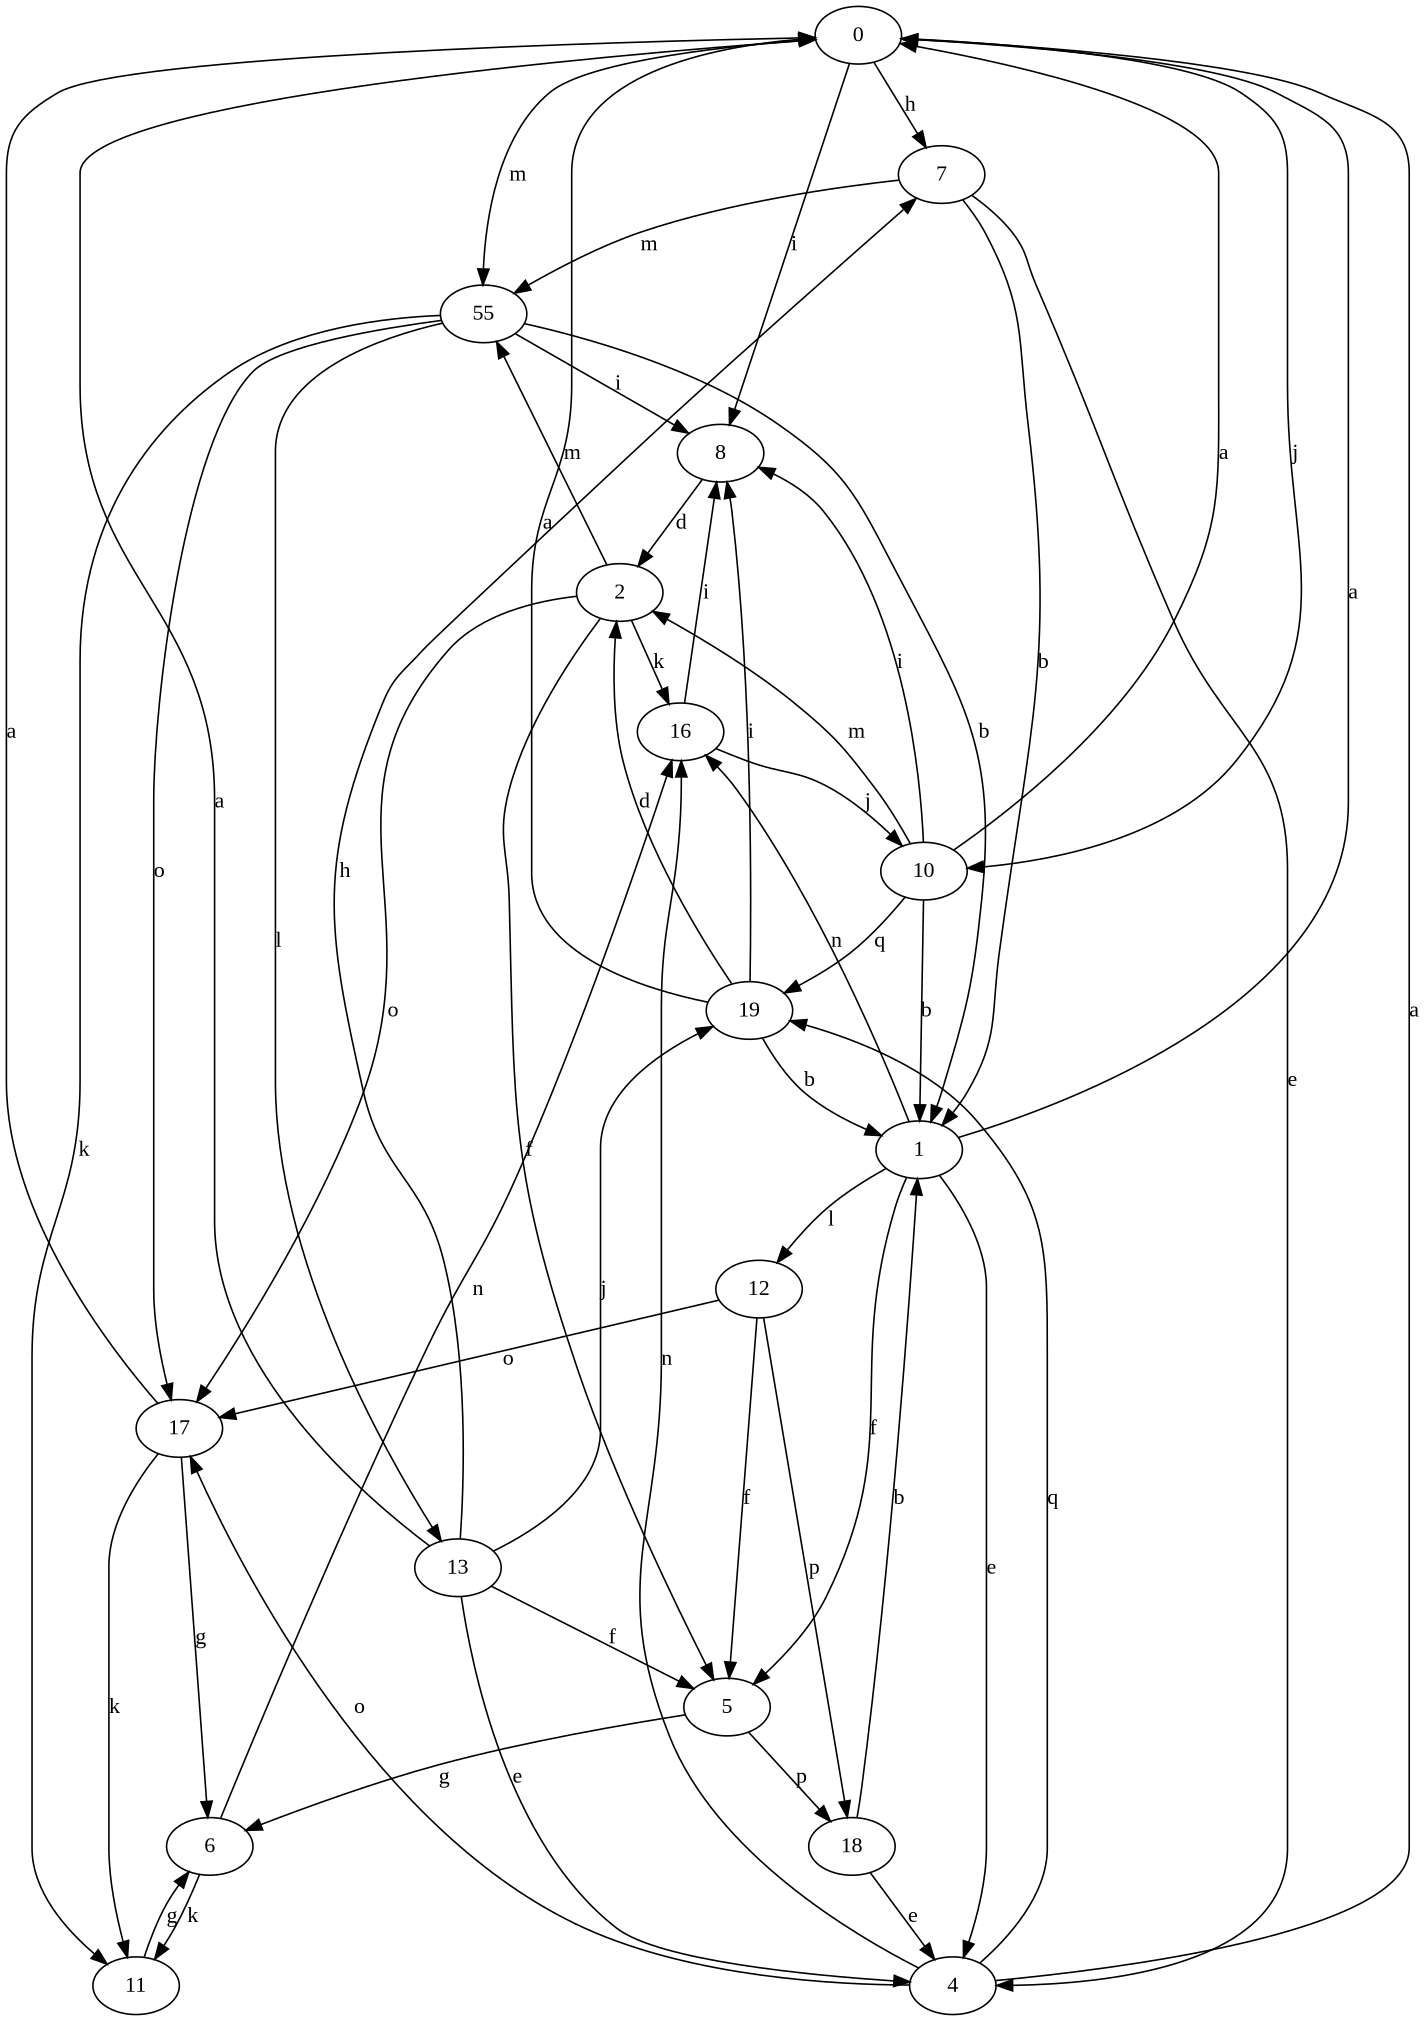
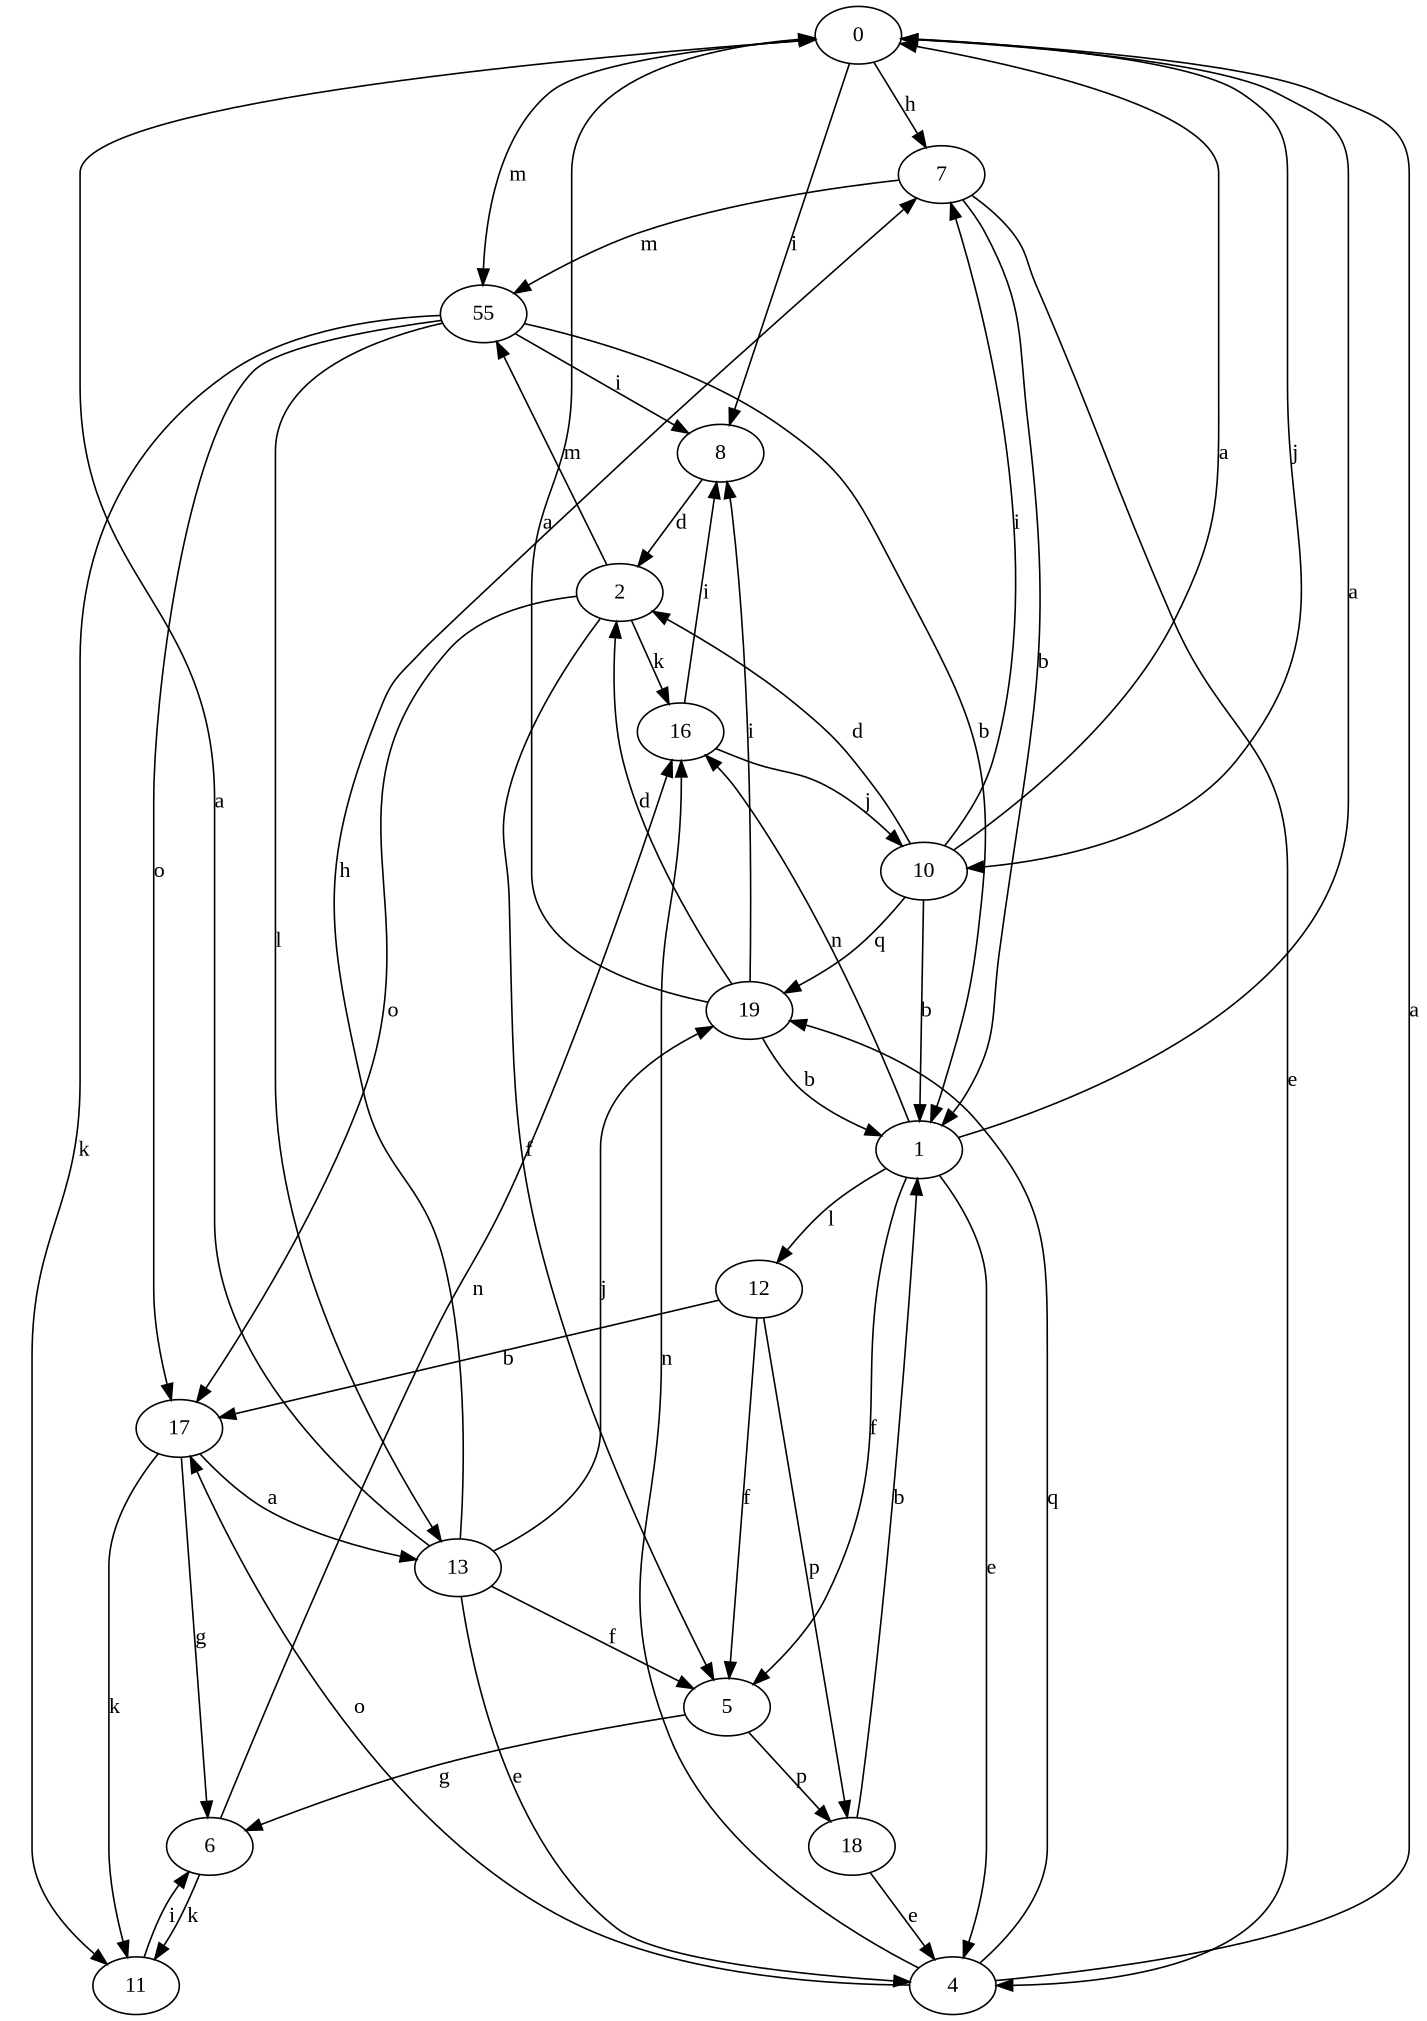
(6, 386) -> (291, 1522)
(889, 639) -> (1014, 537)
(858, 732) -> (858, 732)
(508, 1359) -> (508, 1359)
(172, 1916) -> (172, 1916)
